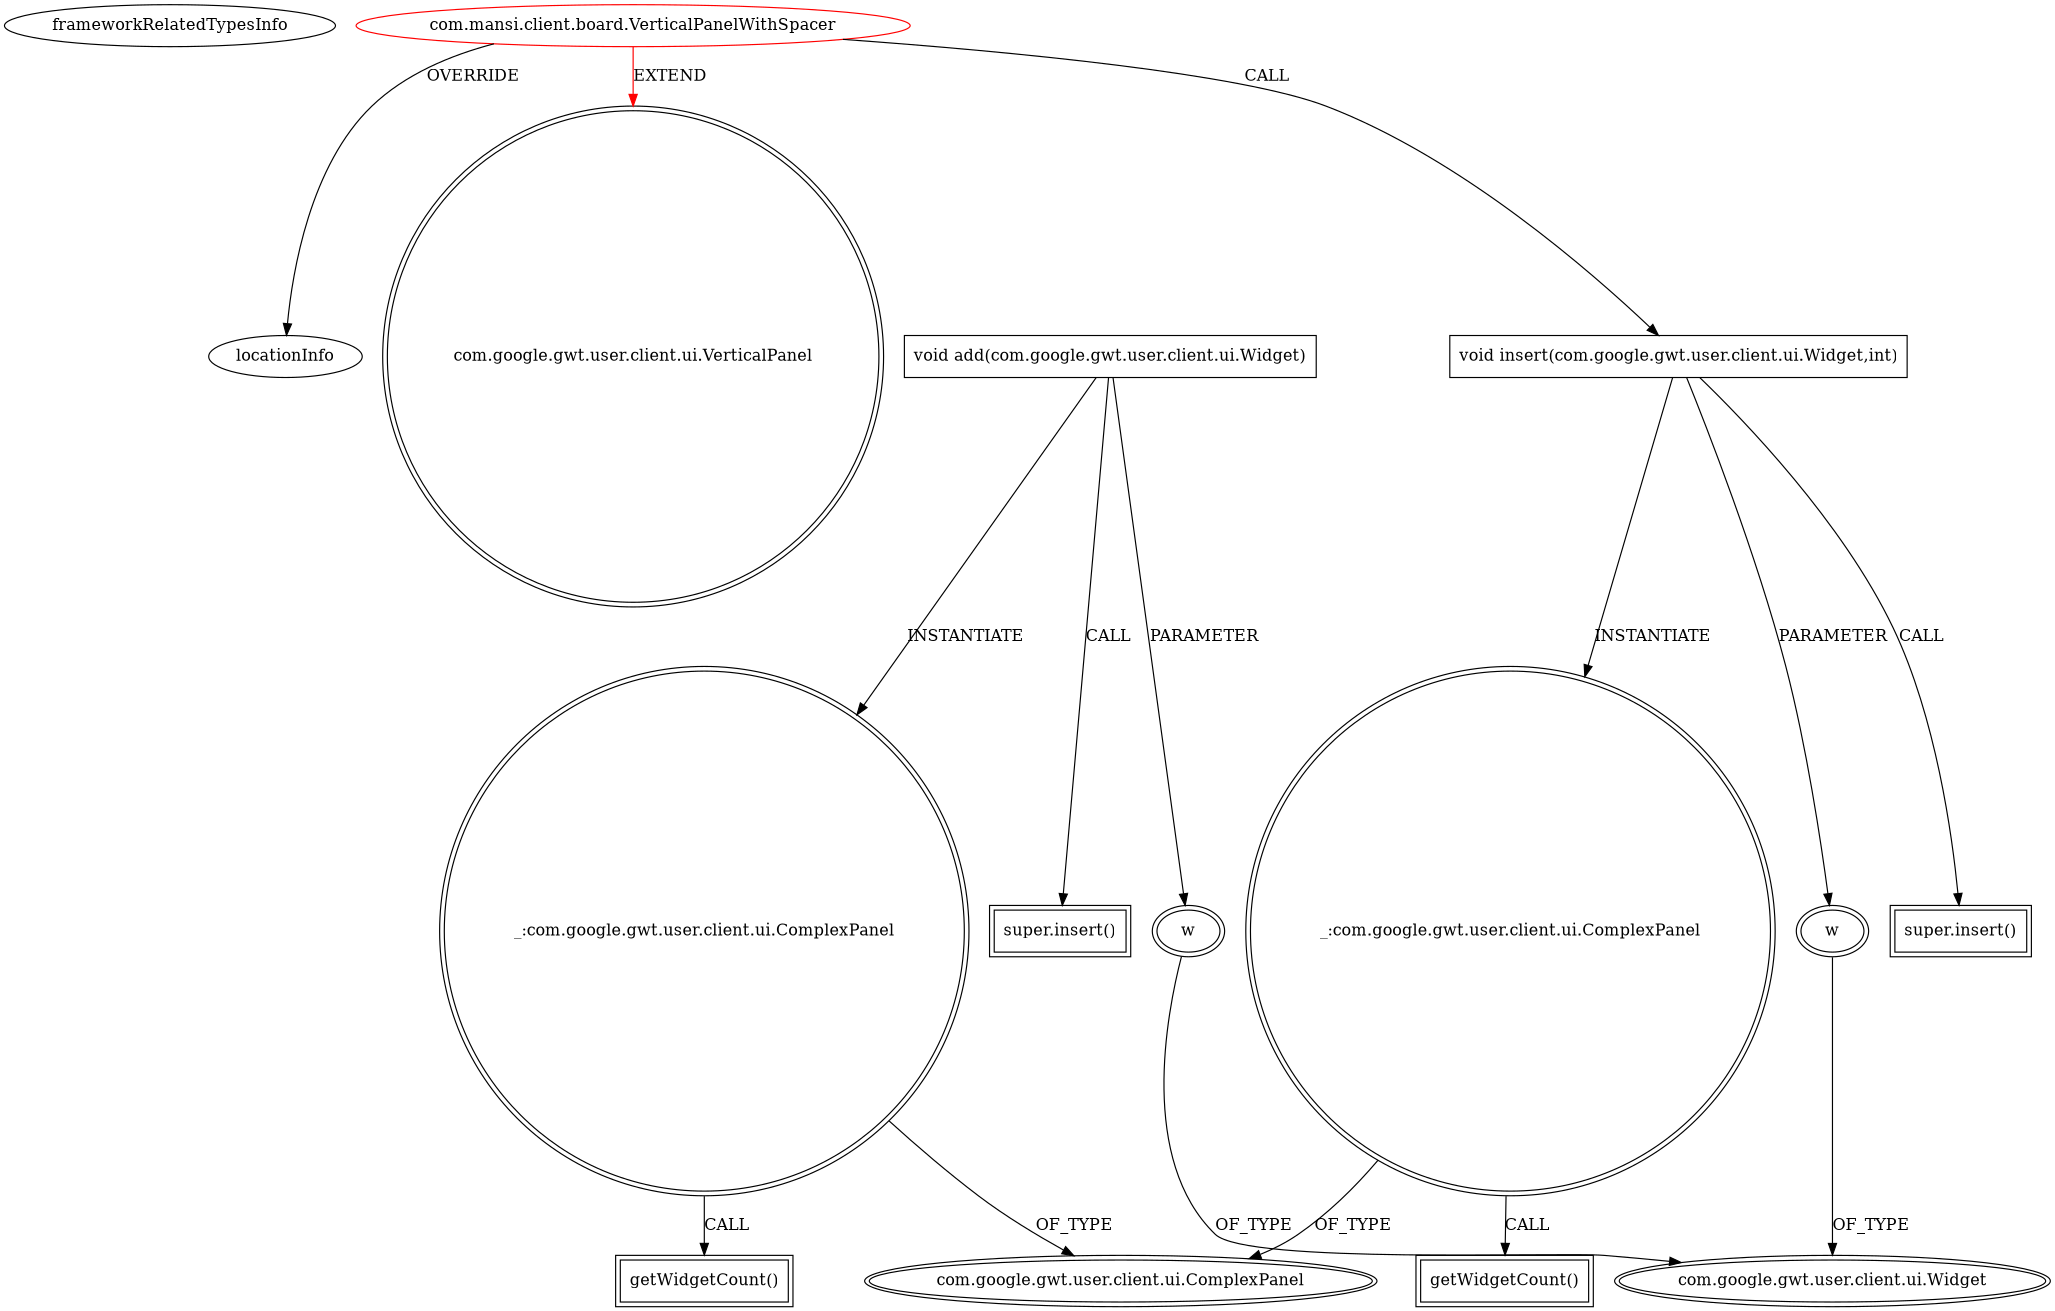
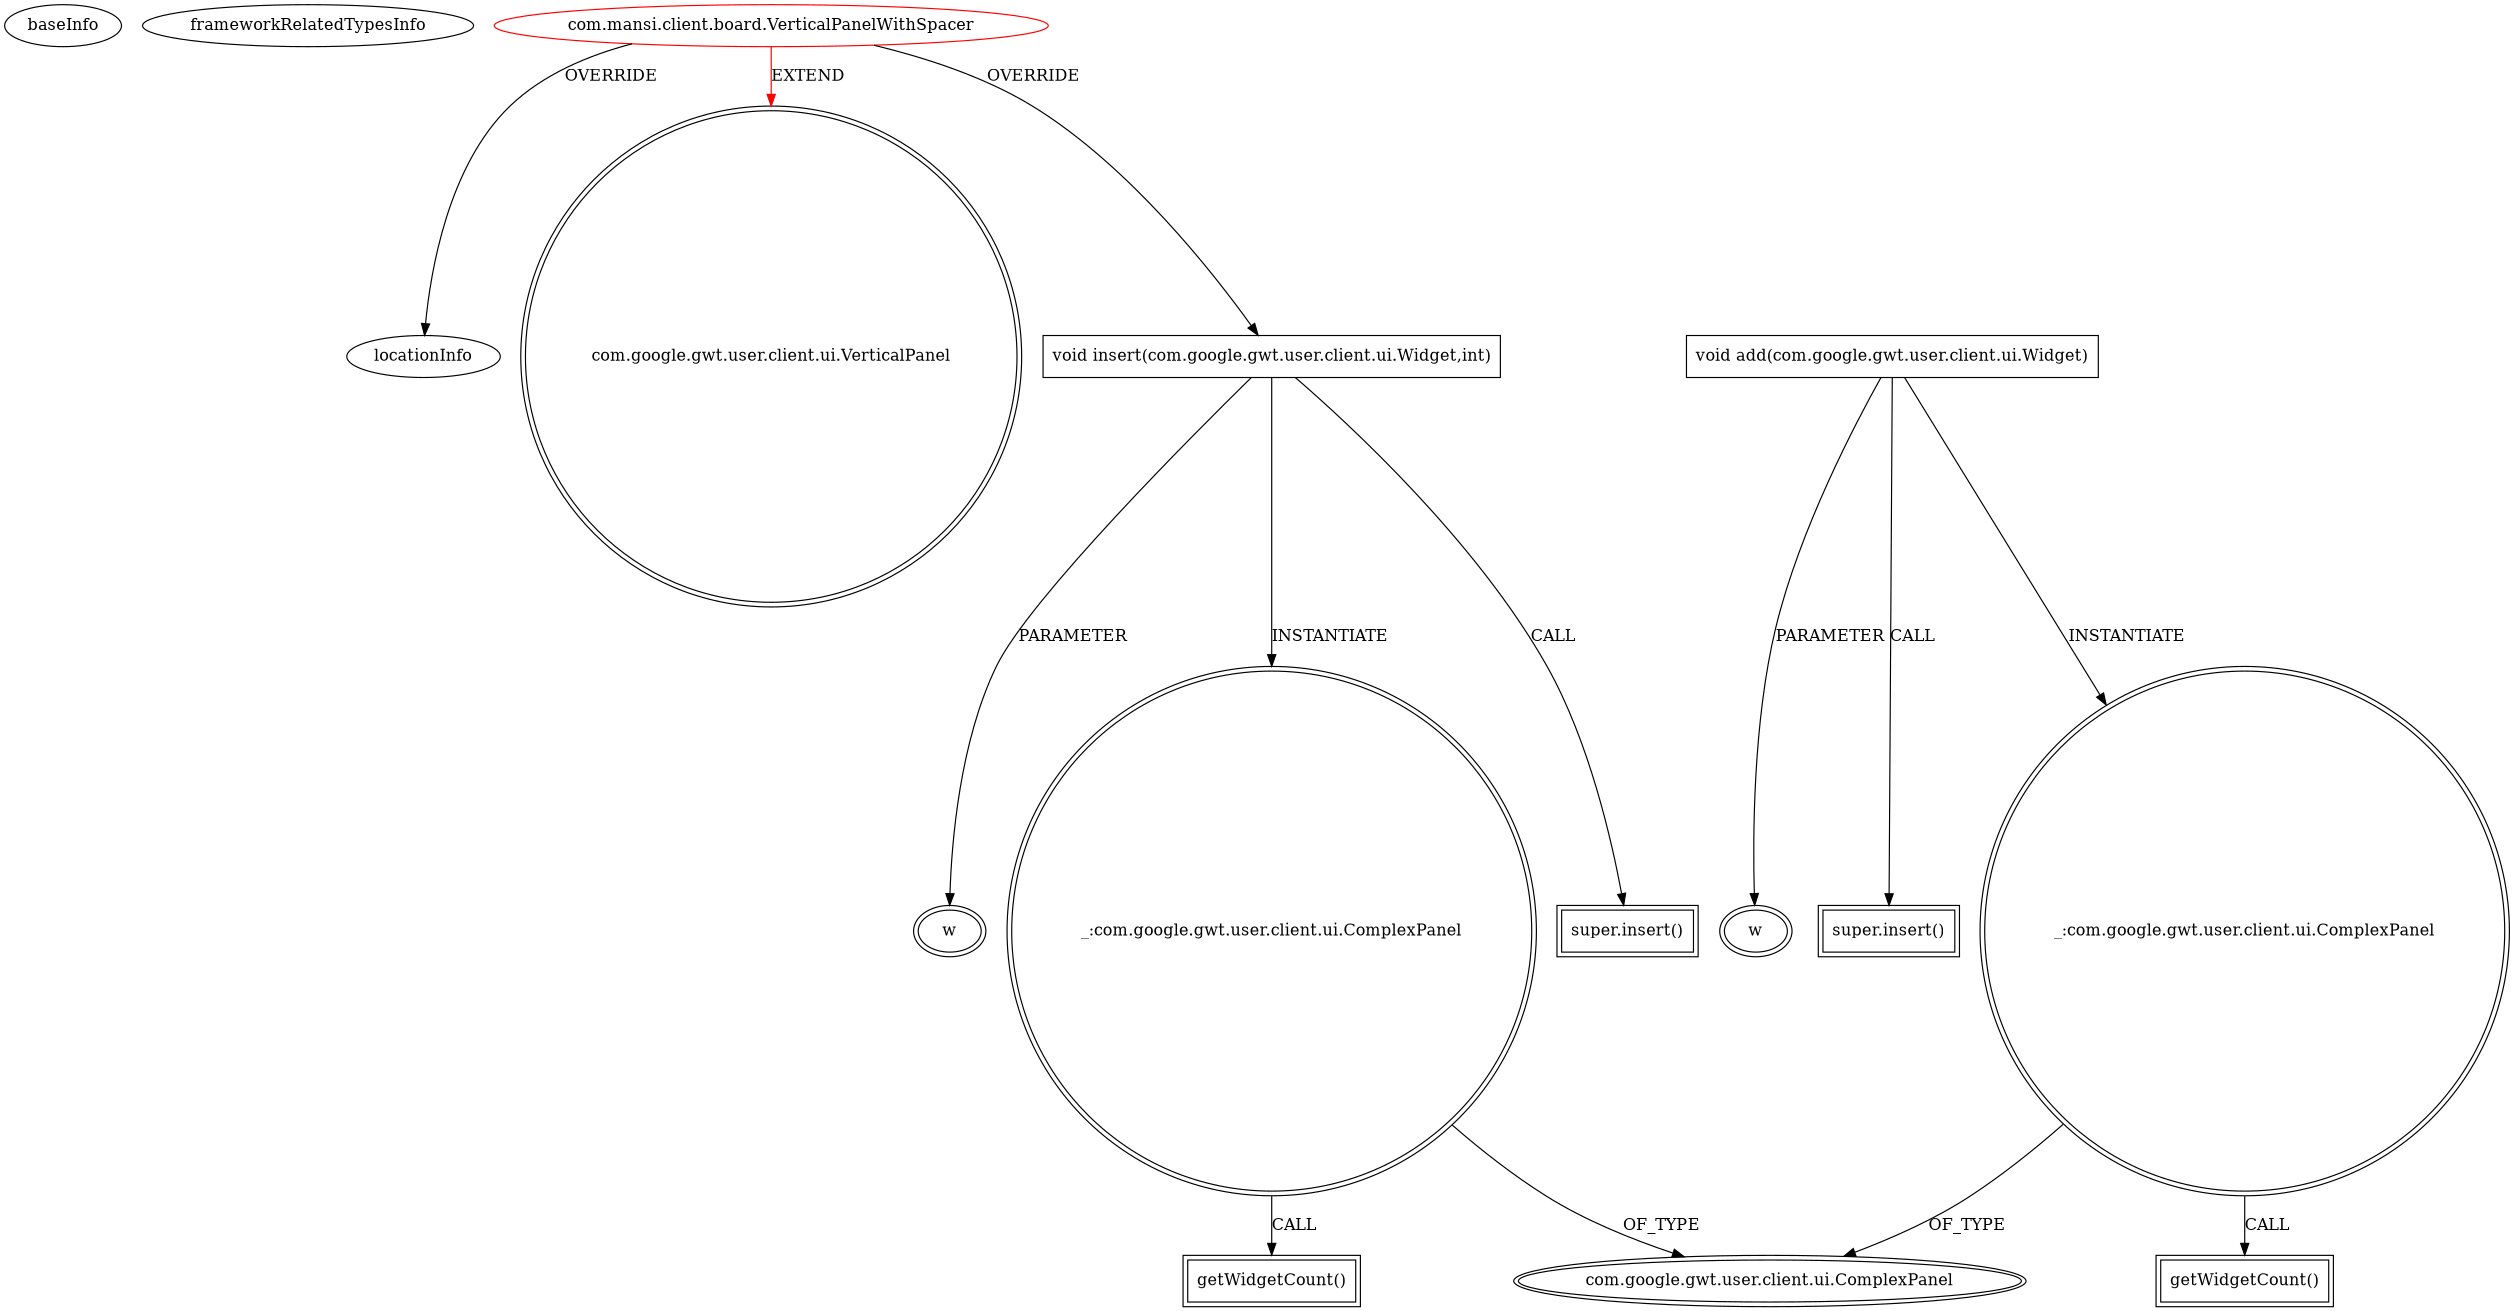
none -> (63, 26)
(1267, 76) -> (1034, 76)
(1832, 1281) -> none
